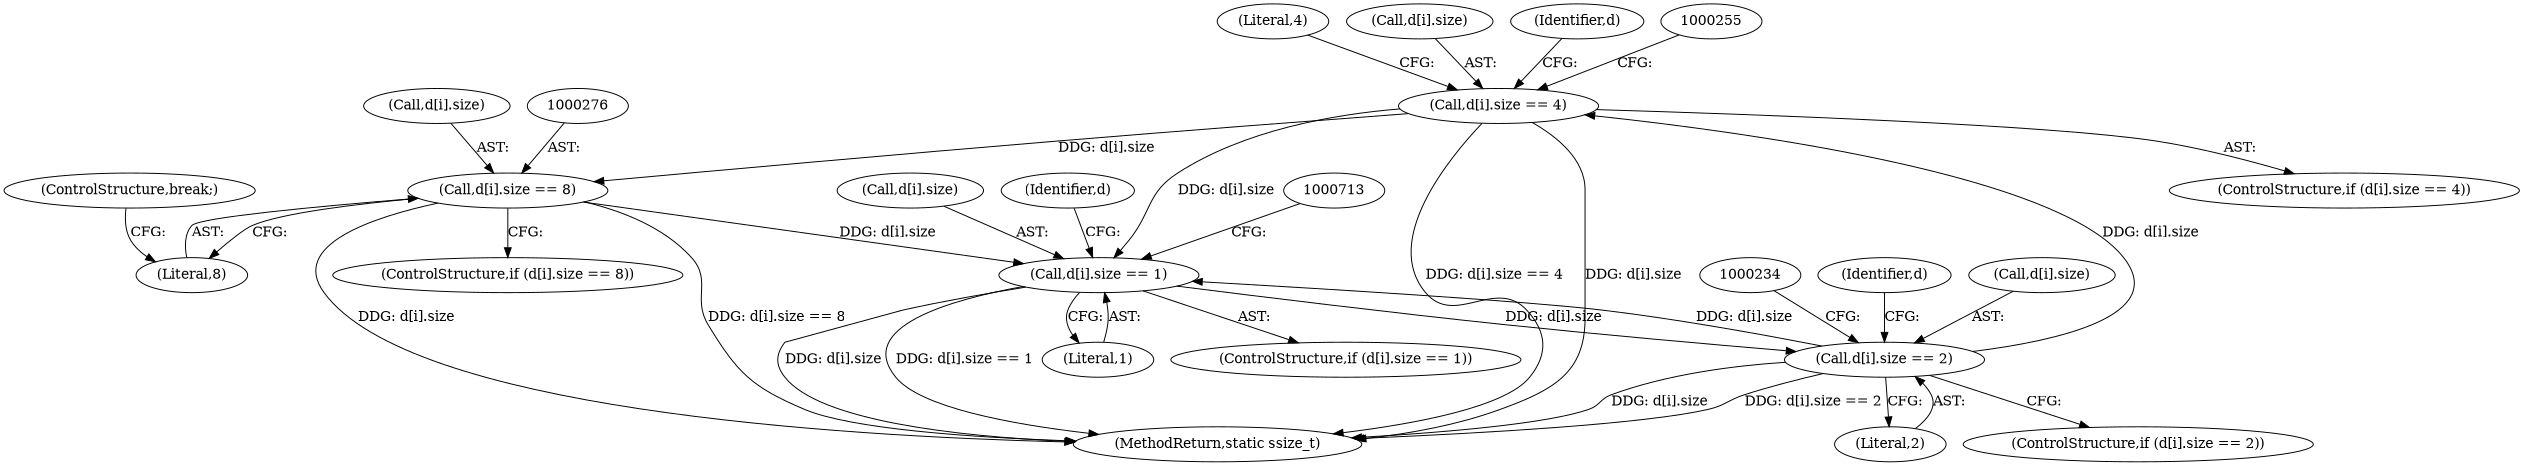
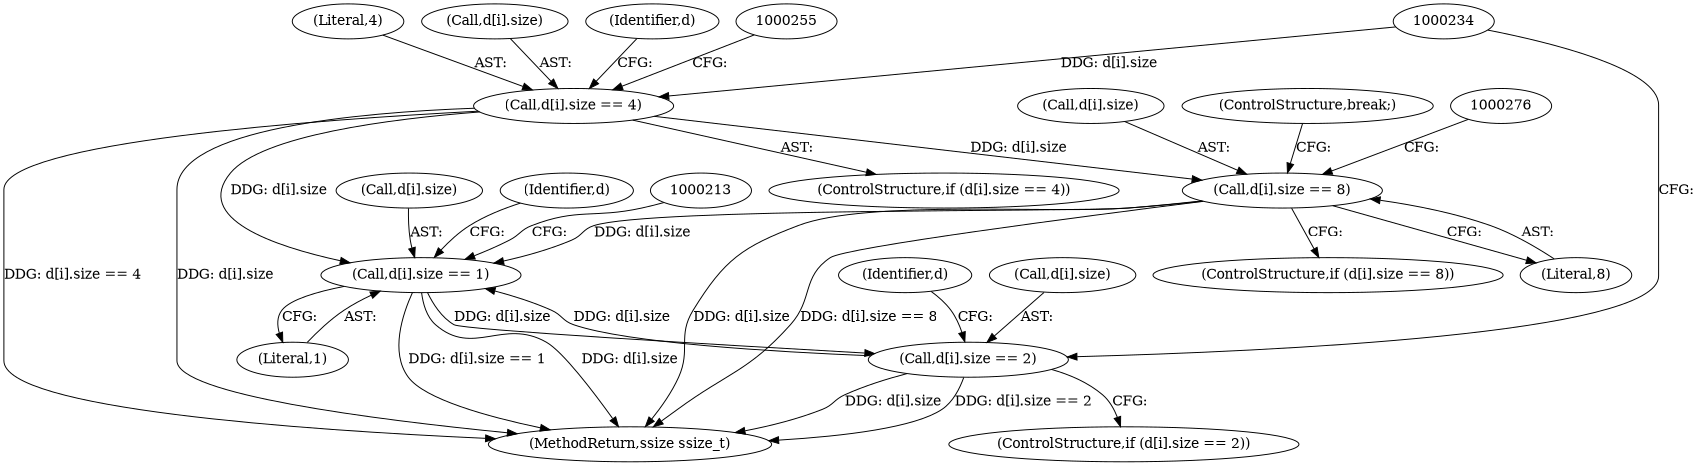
(1419, 64) -> (493, 64)
(566, 148) -> (1424, 148)
(1972, 182) -> (1032, 61)
(1334, 191) -> (701, 191)
(129, 236) -> (1296, 144)
(1346, 360) -> none
(1218, 444) -> (630, 444)
(1890, 444) -> none
